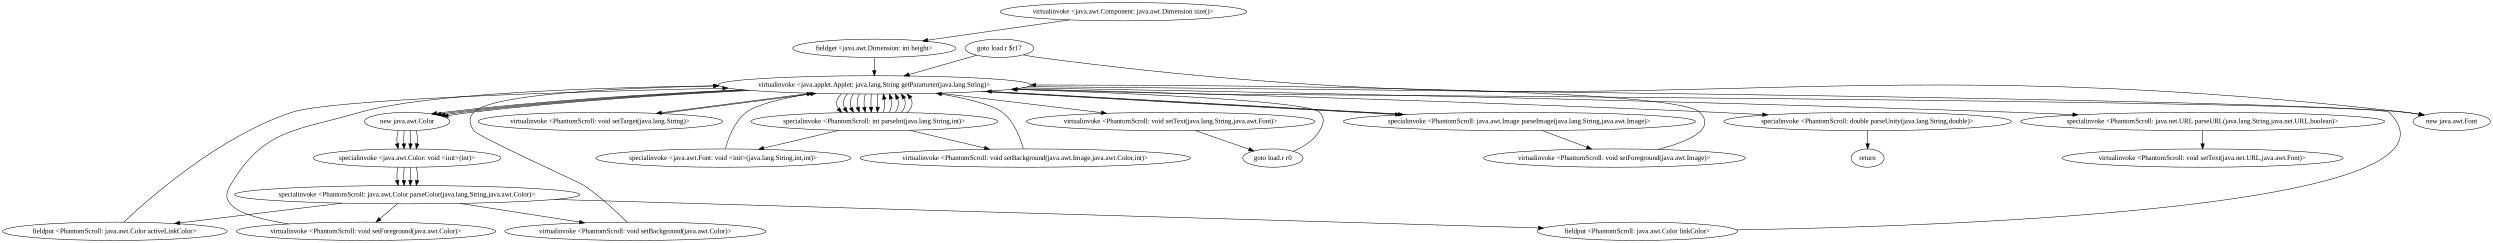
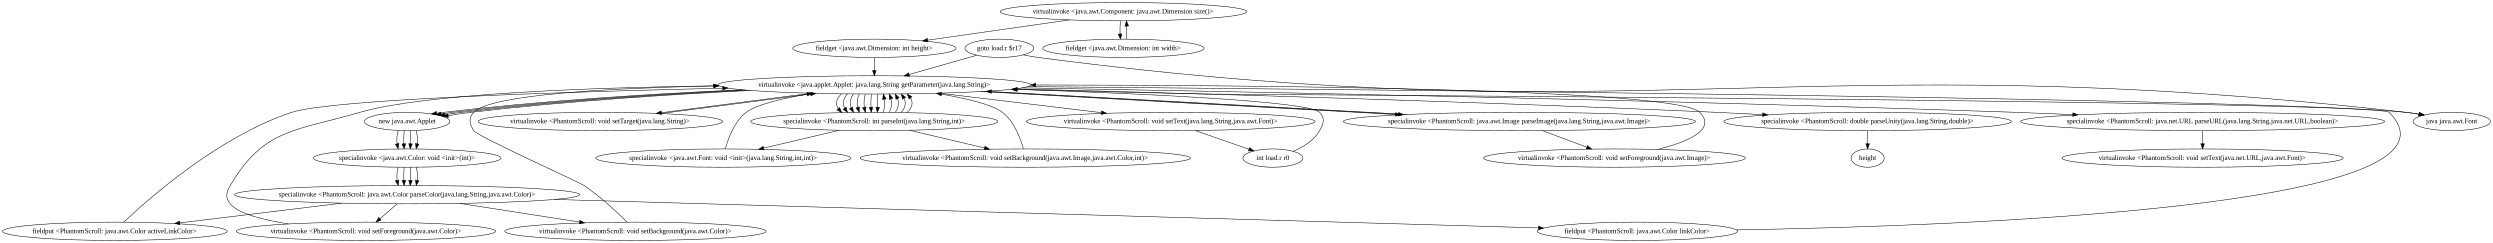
none -> (1123, 48)
(407, 121) -> (407, 121)
(2452, 121) -> (2452, 121)
(1273, 158) -> (1273, 158)
(1868, 158) -> (1868, 158)
